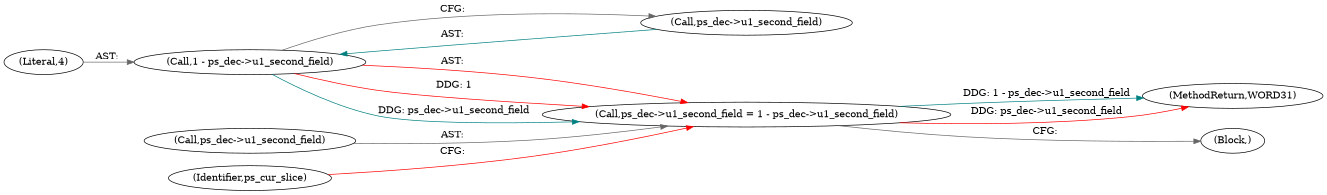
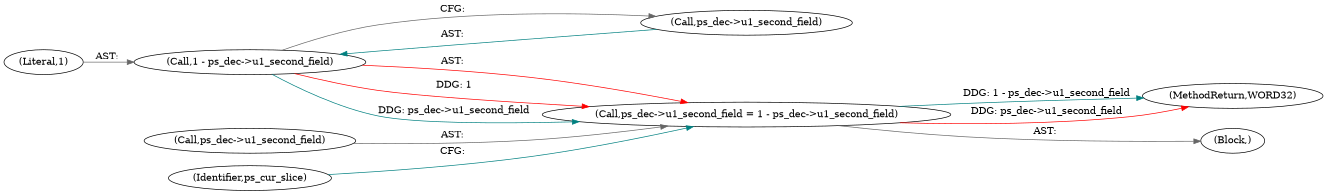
(44, 62) -> (44, 62)
(1233, 96) -> (1233, 96)
(1047, 131) -> (1047, 131)
(508, 159) -> (508, 159)
